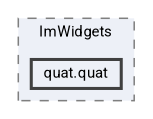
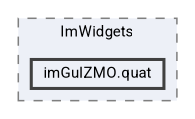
(76, 74) -> (98, 74)
